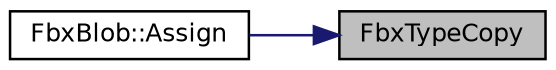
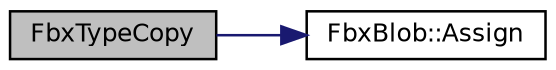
(281, 35) -> (249, 35)
